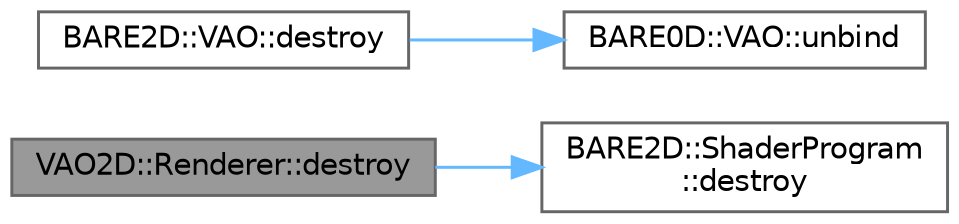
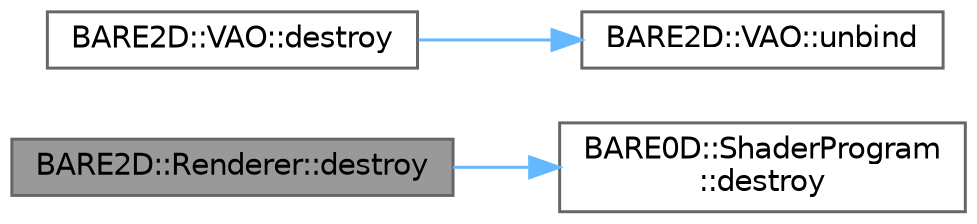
(745, 40) -> (762, 40)
(224, 167) -> (232, 167)
(745, 167) -> (762, 167)
